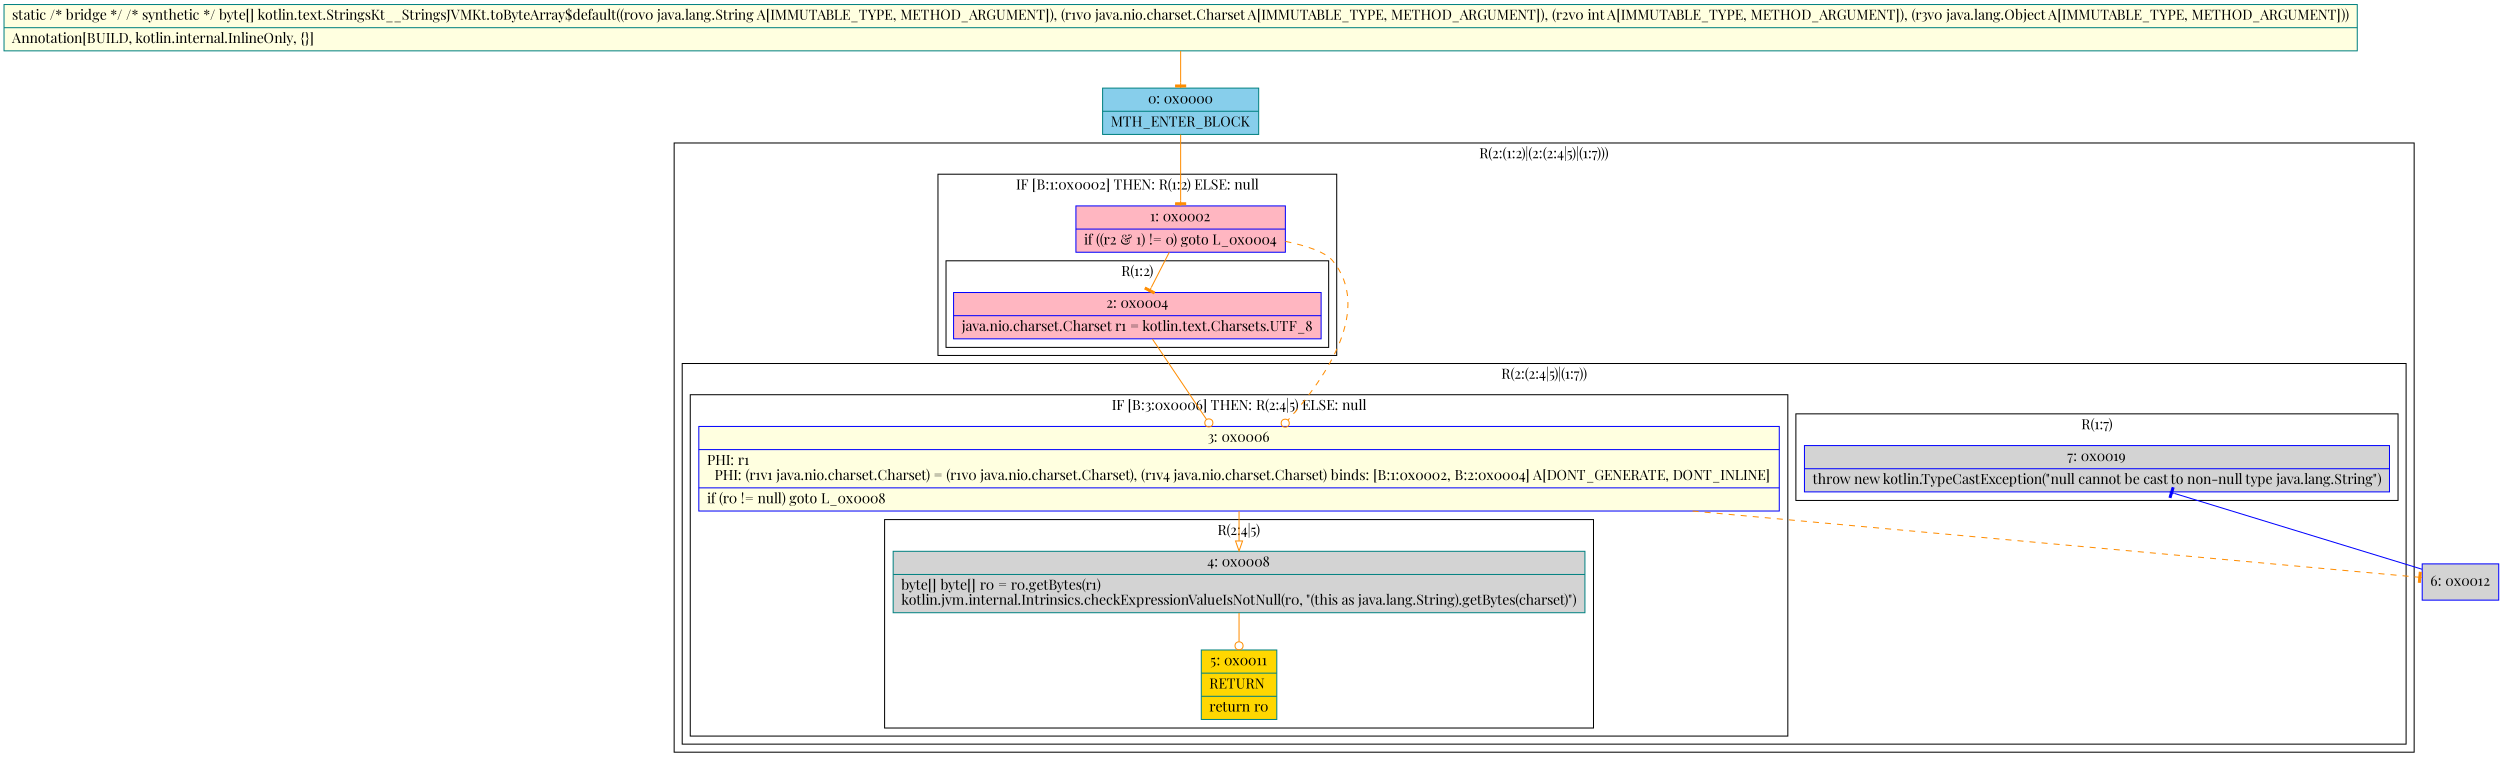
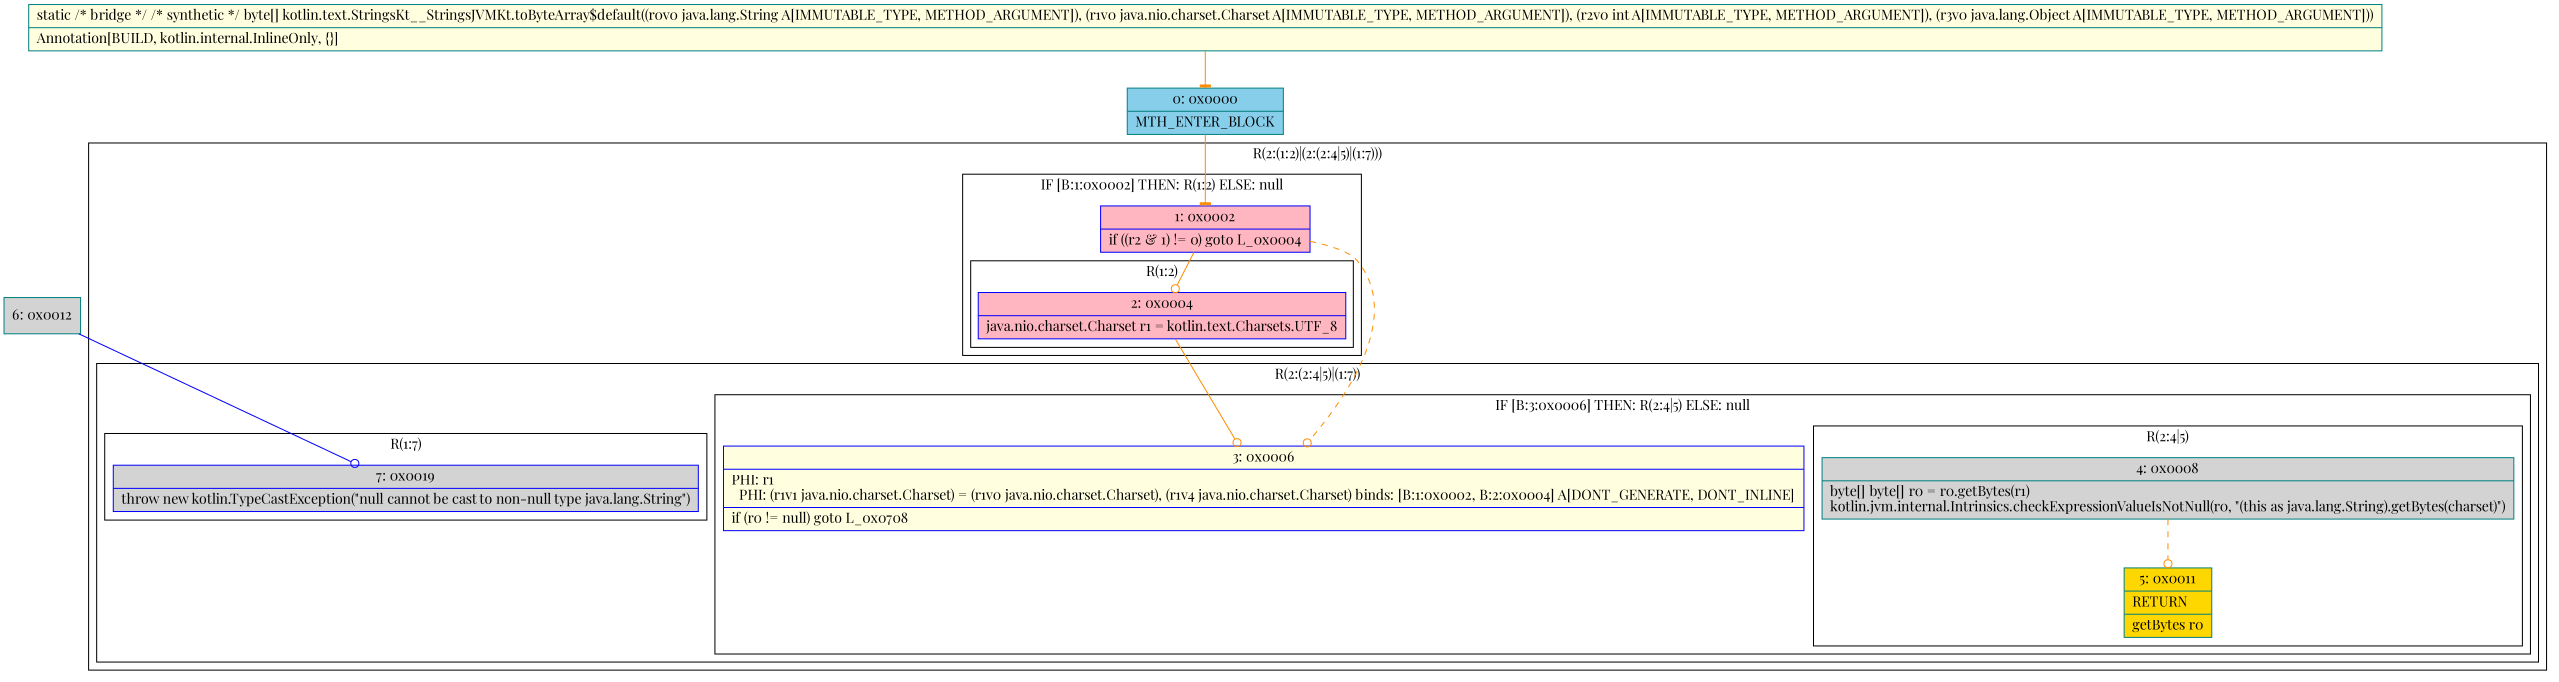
(1160, 270) -> (1186, 269)
(796, 499) -> (820, 519)
(1239, 526) -> none
(2298, 531) -> (215, 398)
(2055, 544) -> none
(2460, 582) -> (42, 316)
(1239, 627) -> (2168, 539)
(1239, 707) -> (2168, 625)
